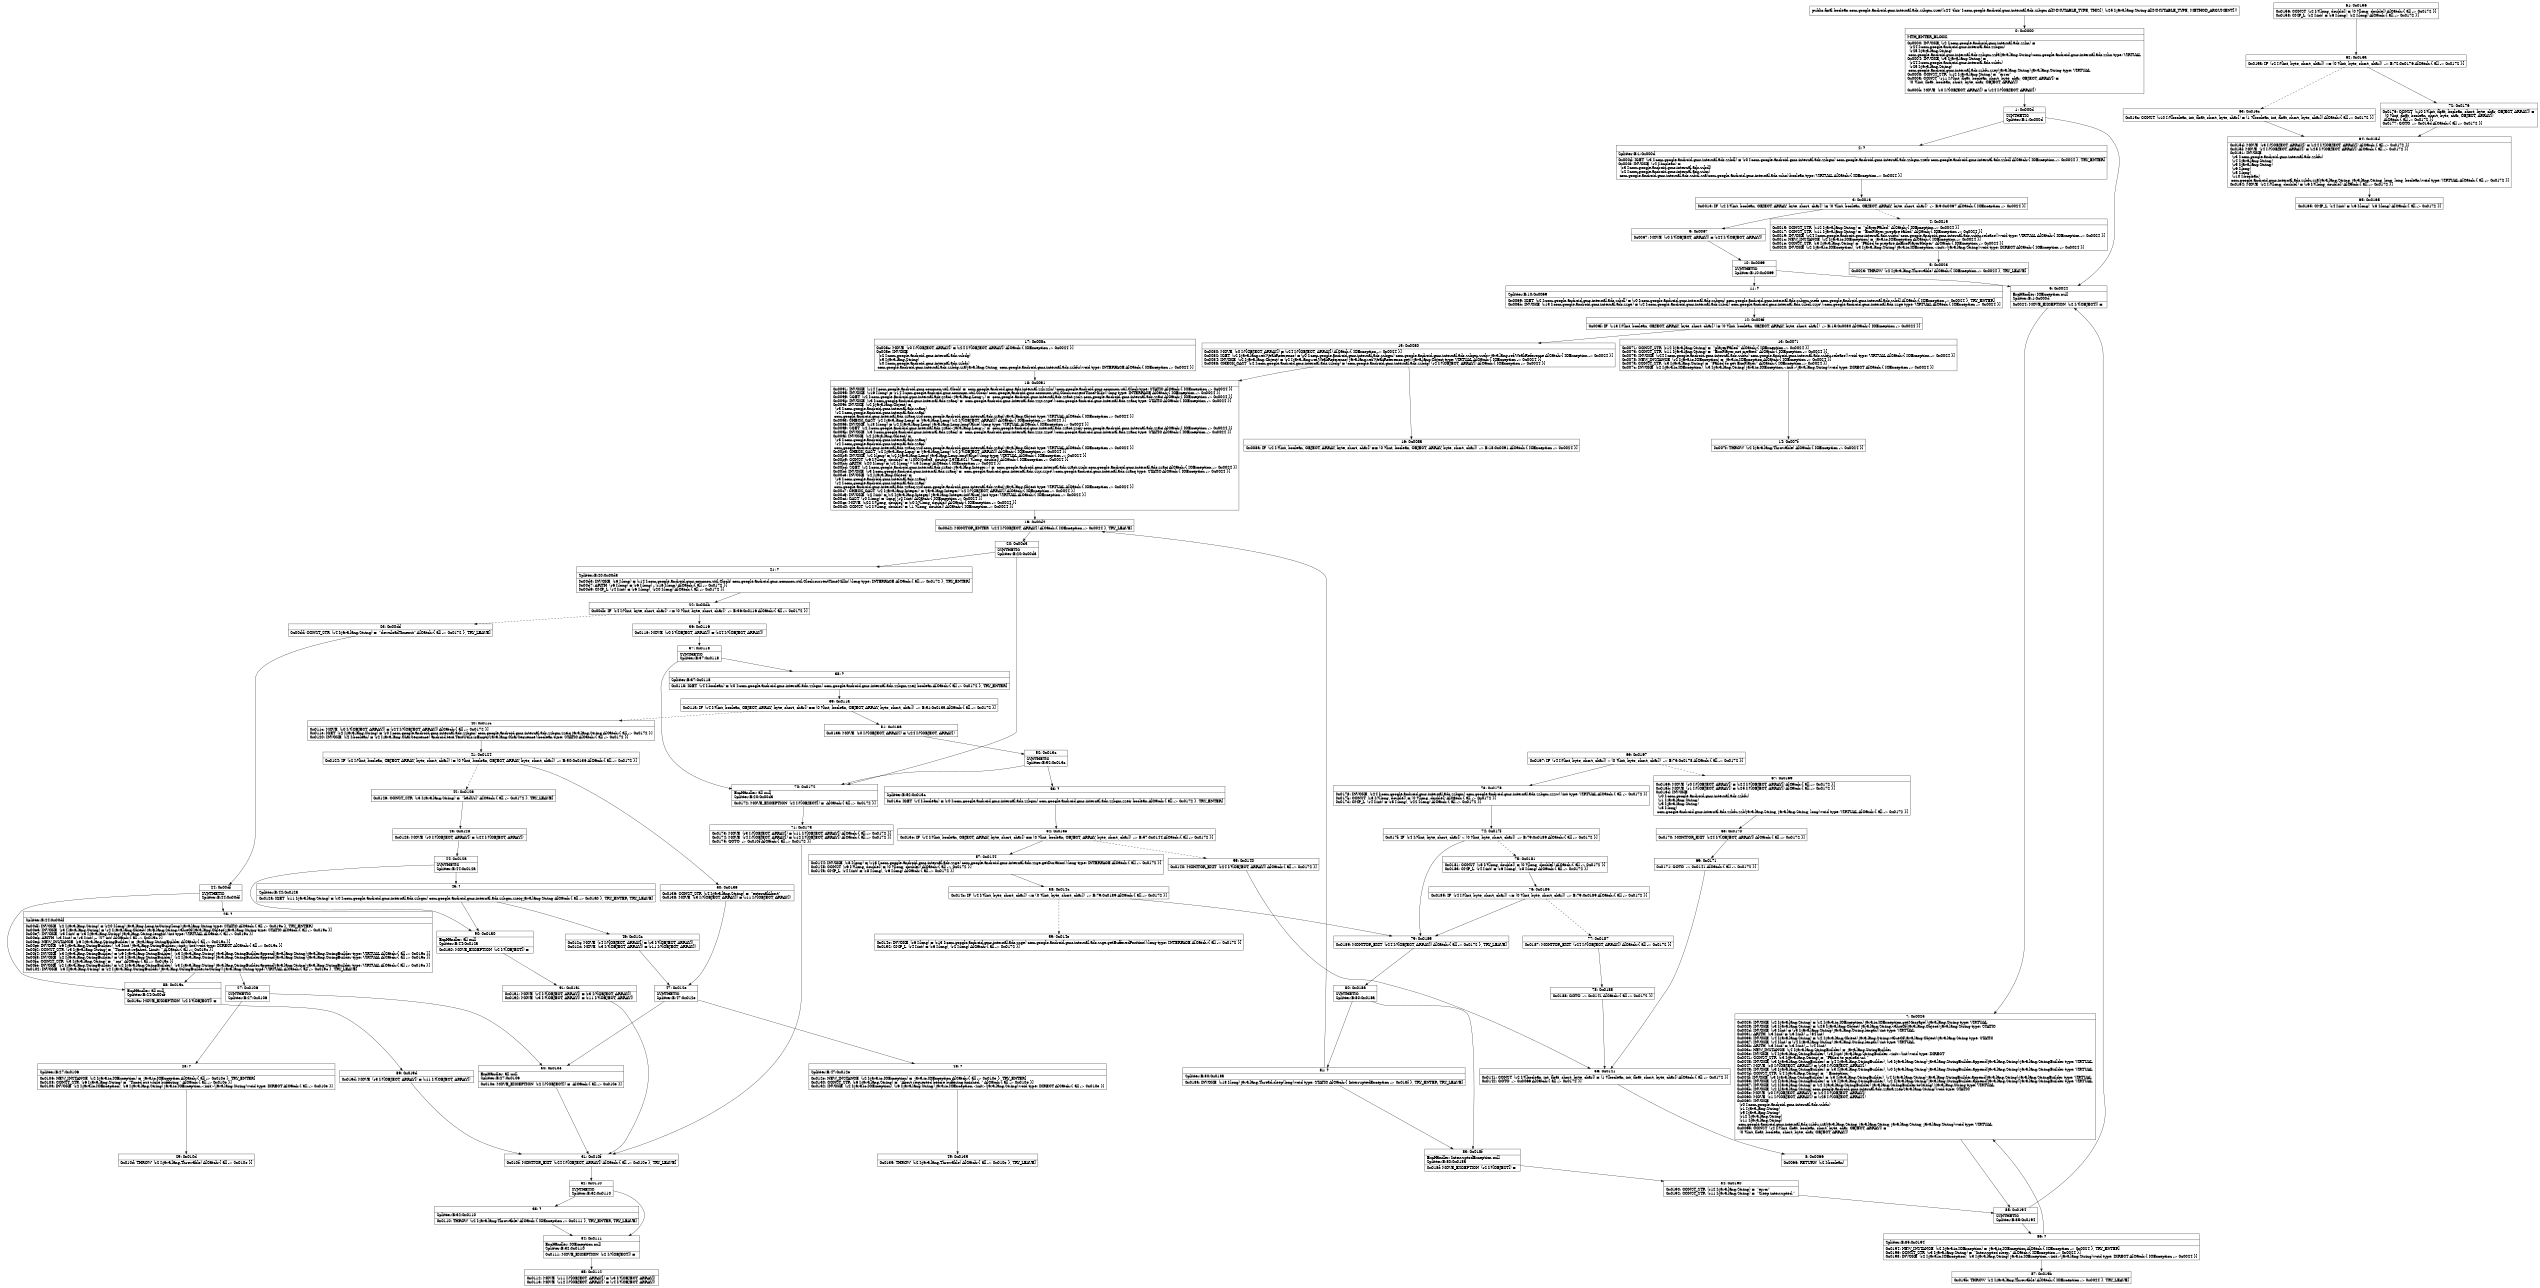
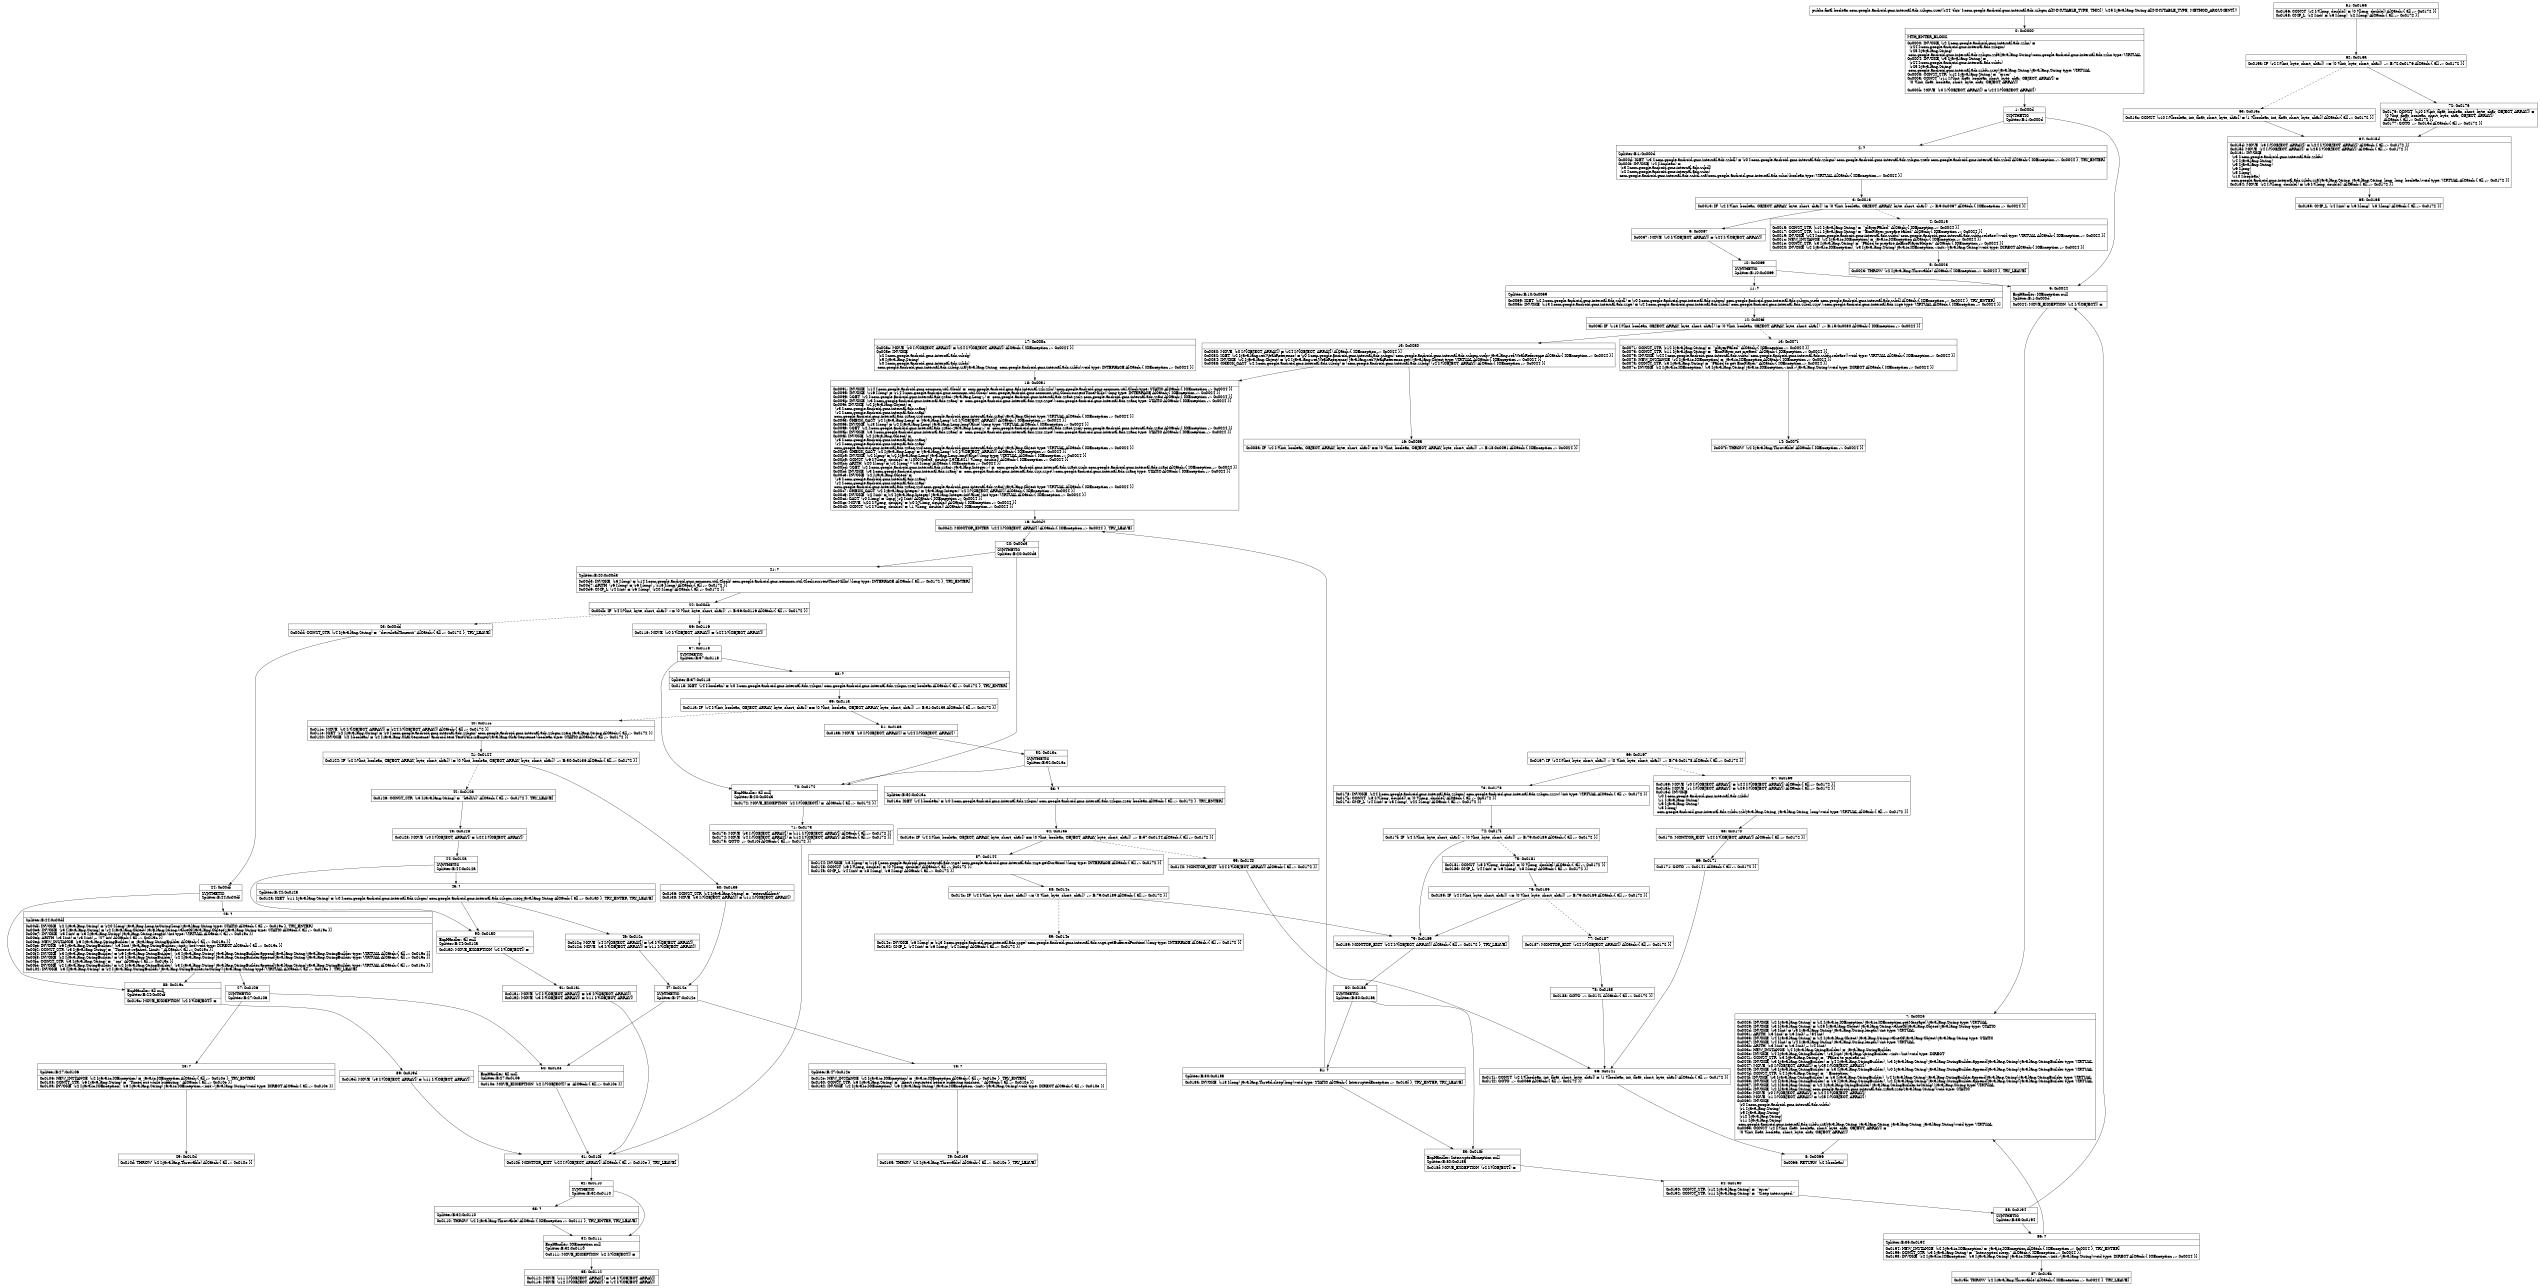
none -> (1765, 333)
(1985, 1172) -> (1831, 1146)
